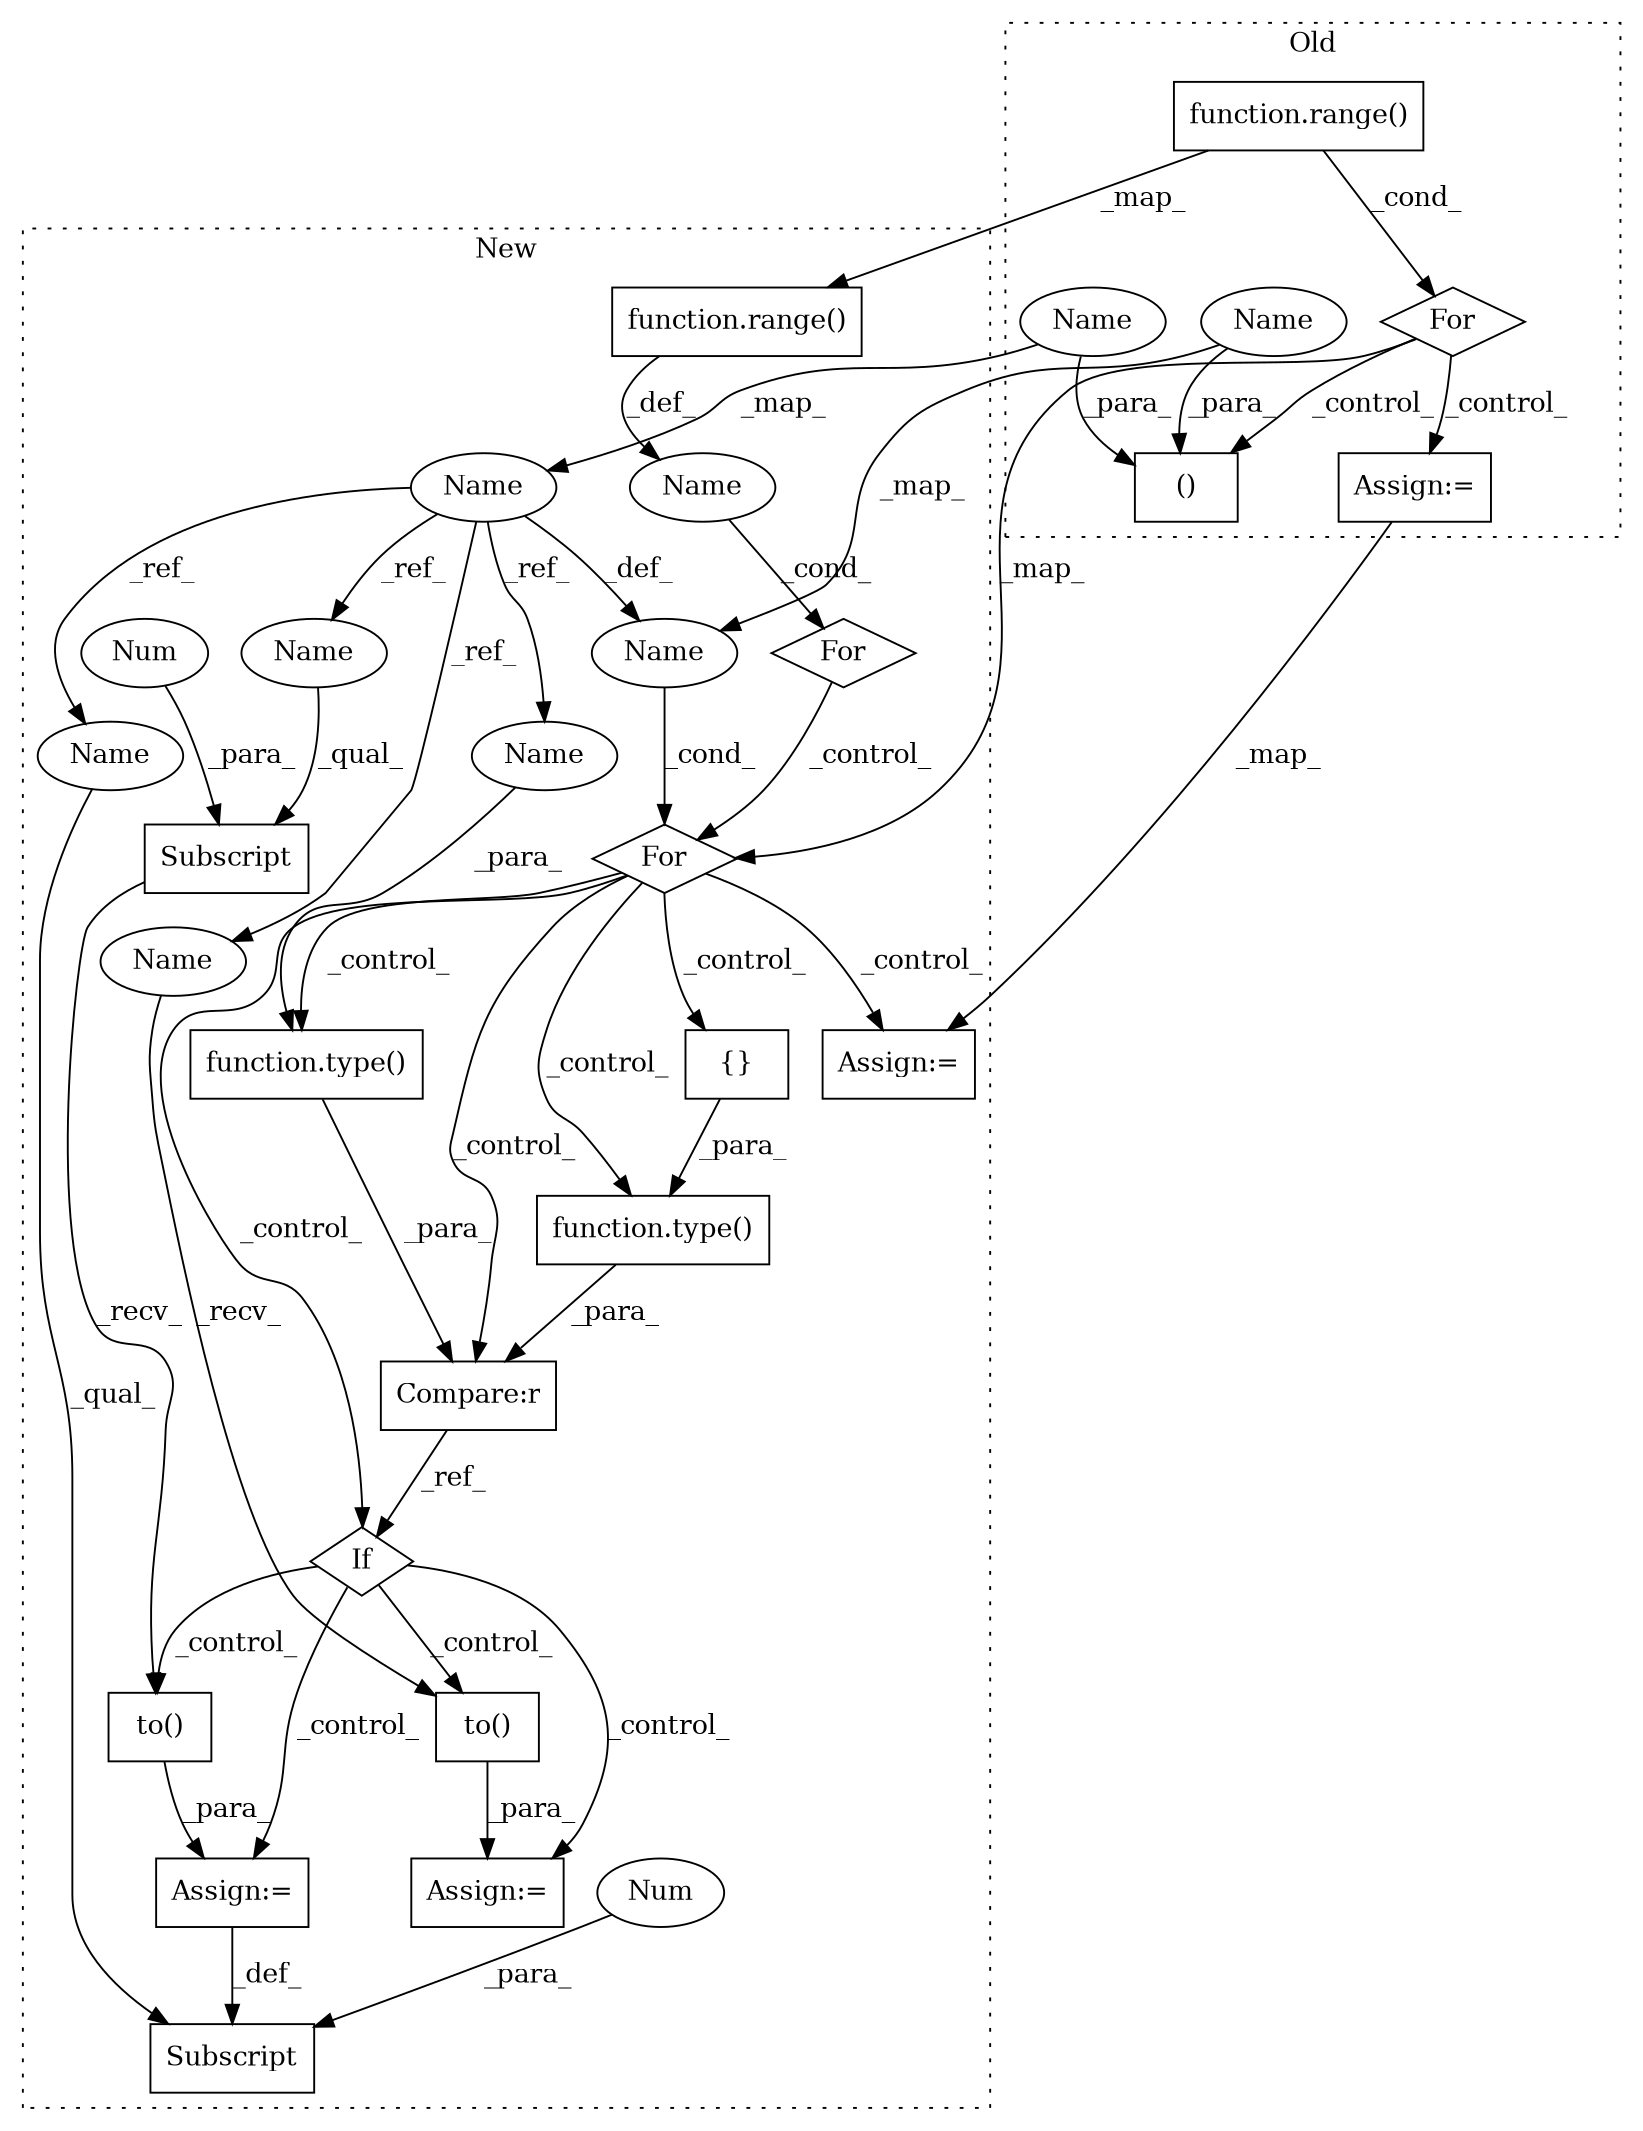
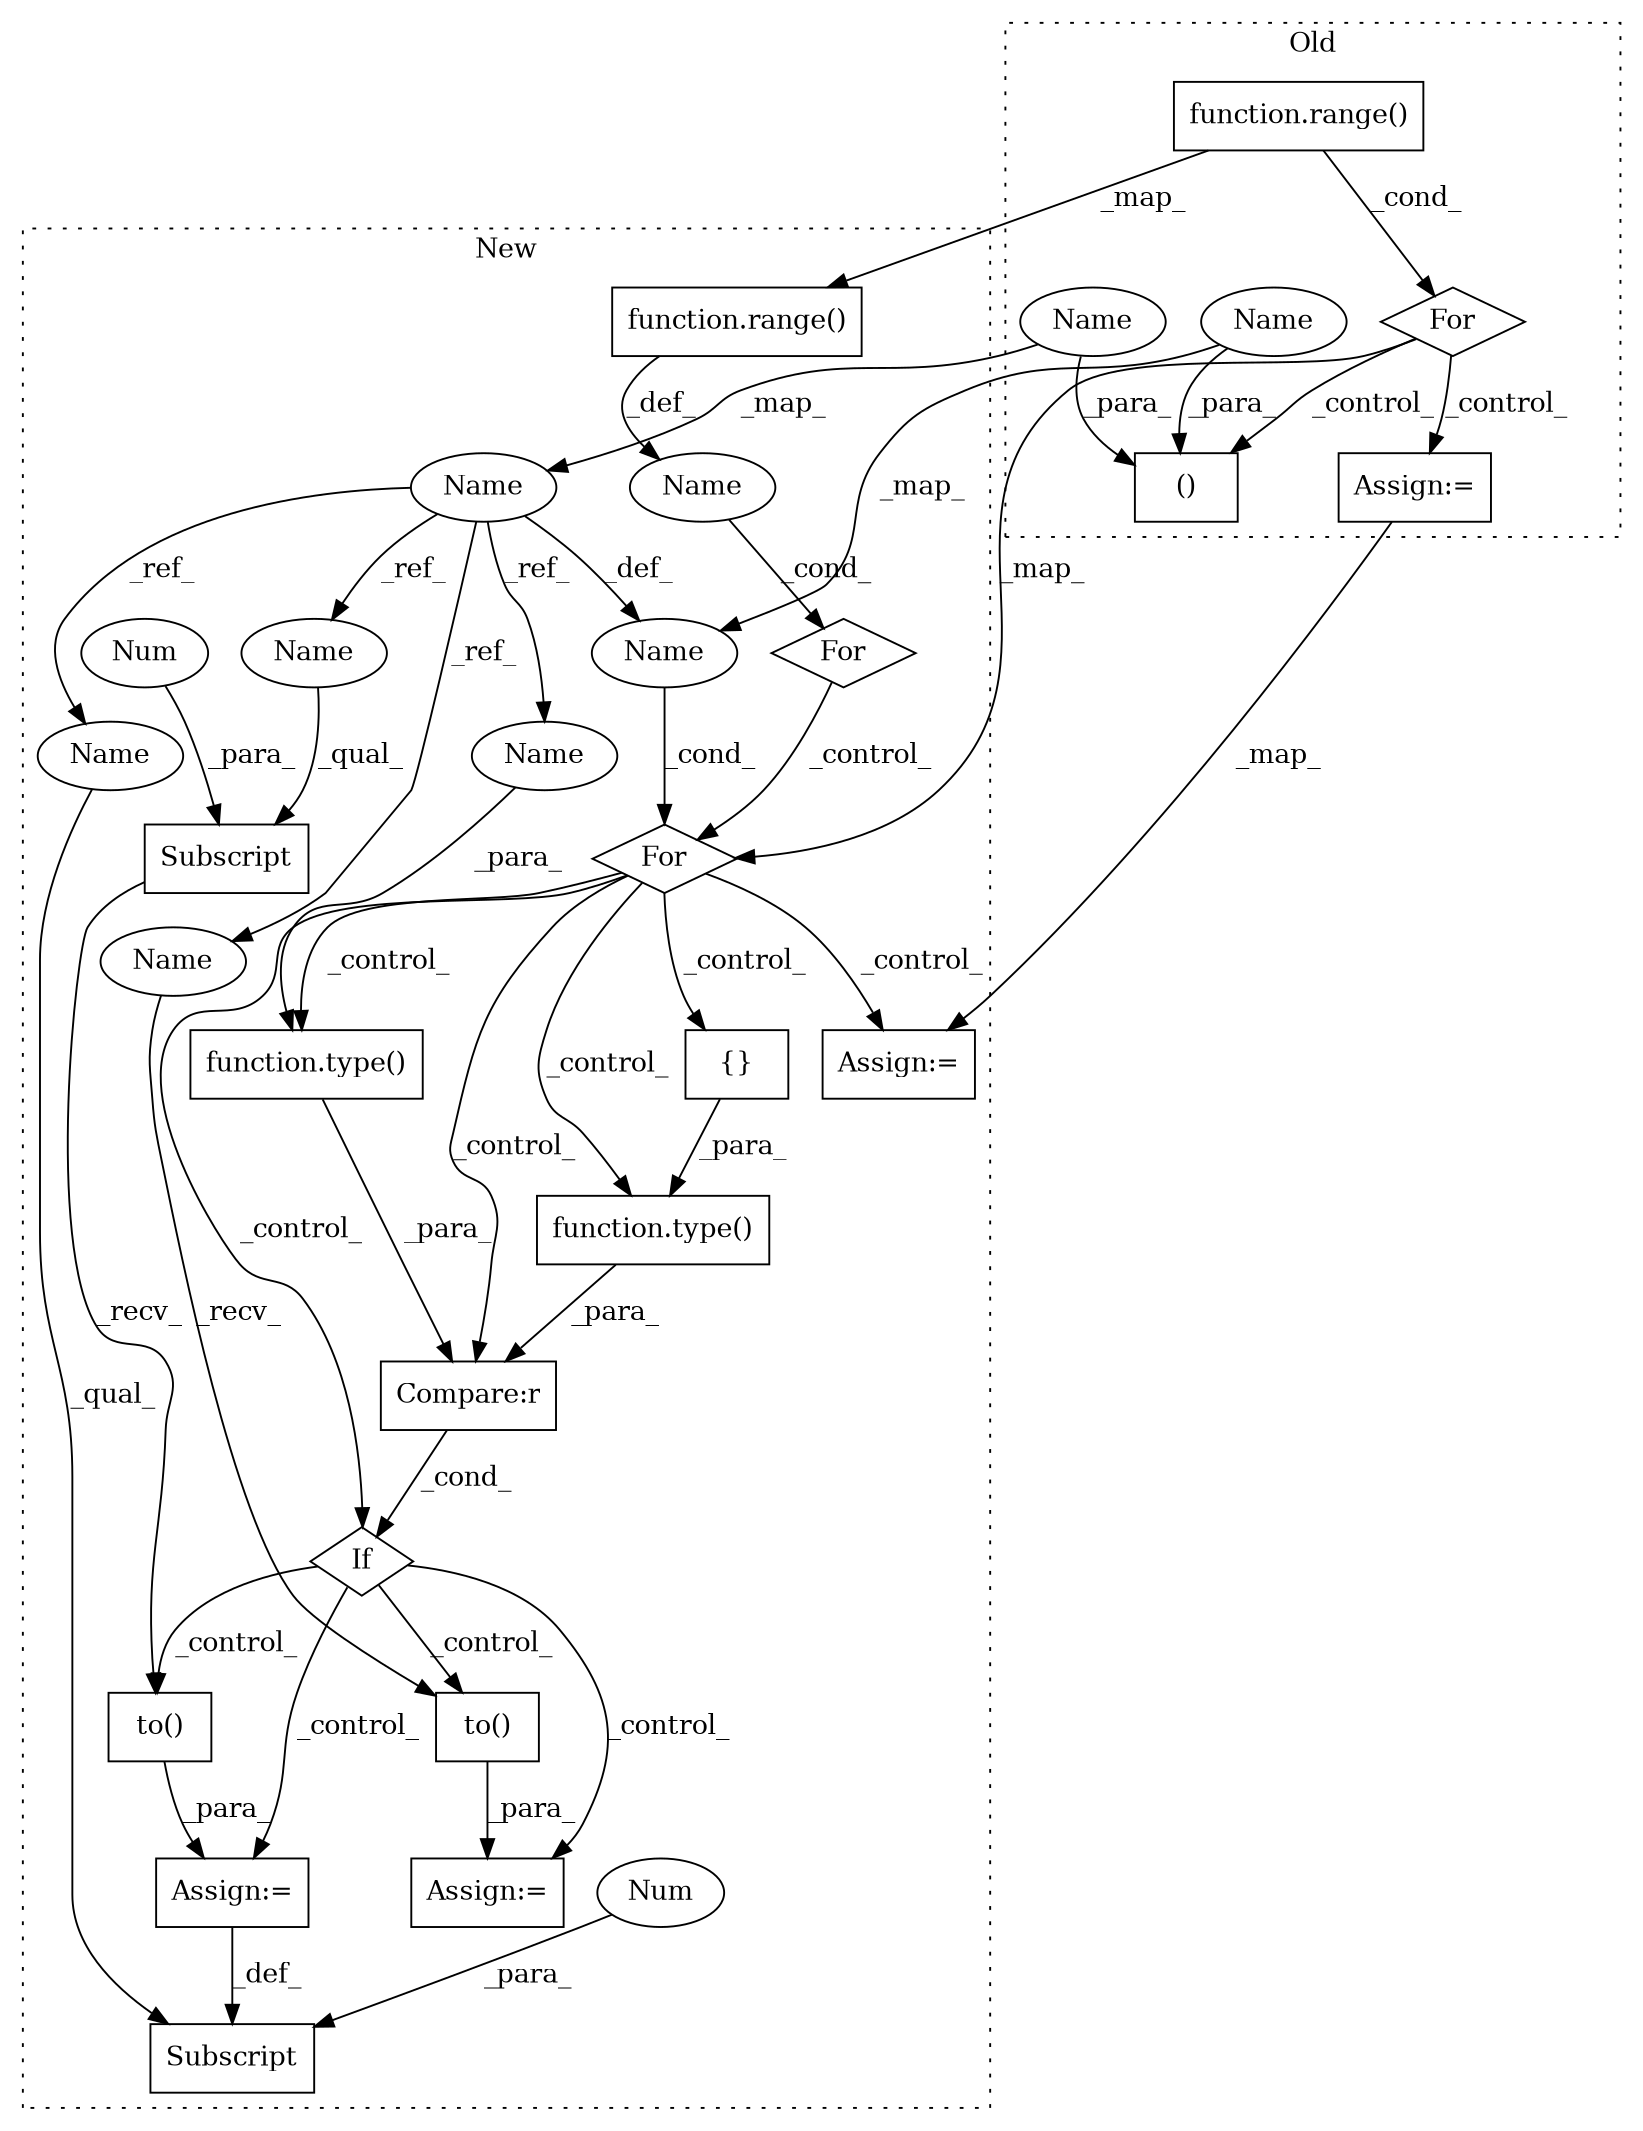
(453, 1479) -> (467, 1479)
